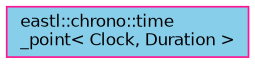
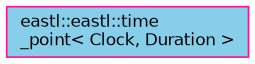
(128, 32) -> (128, 32)
